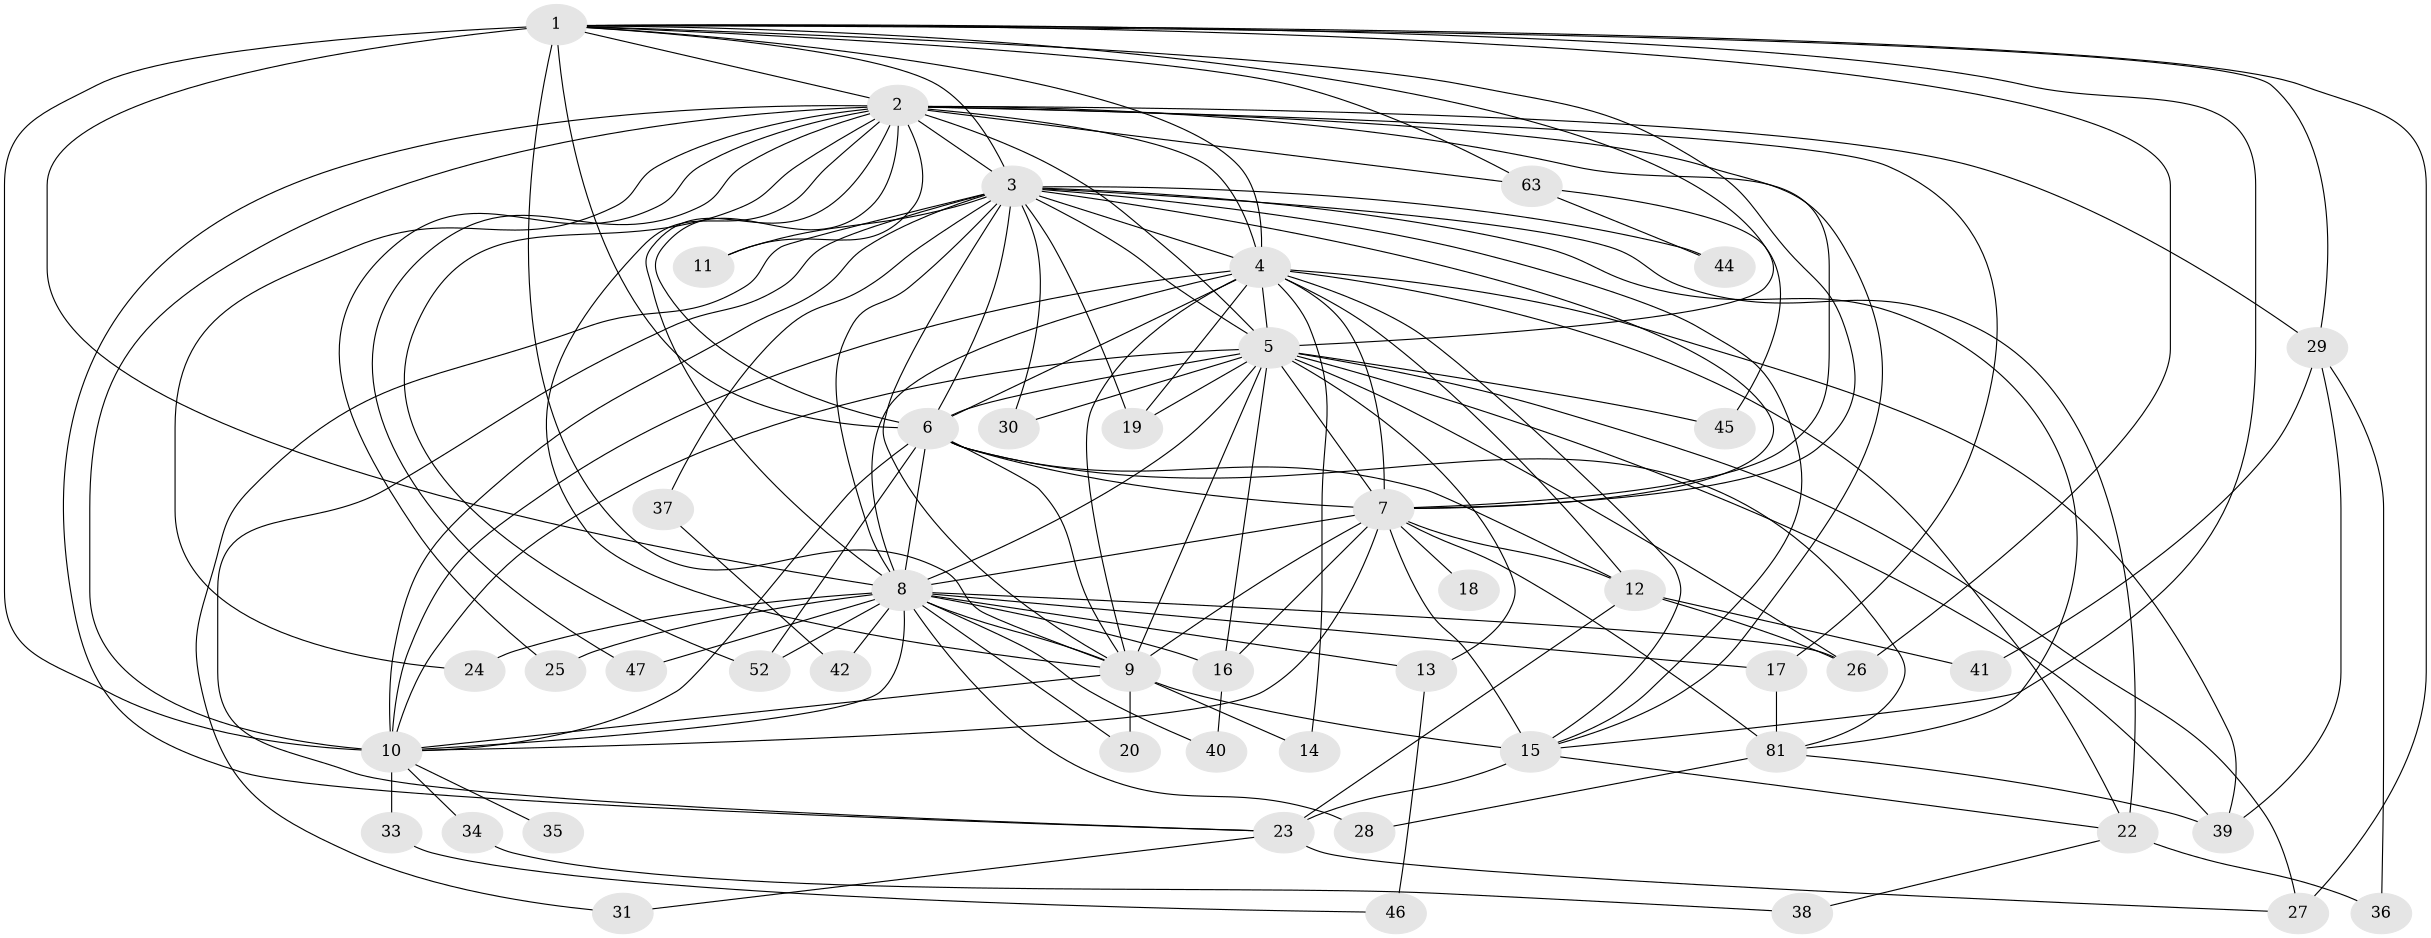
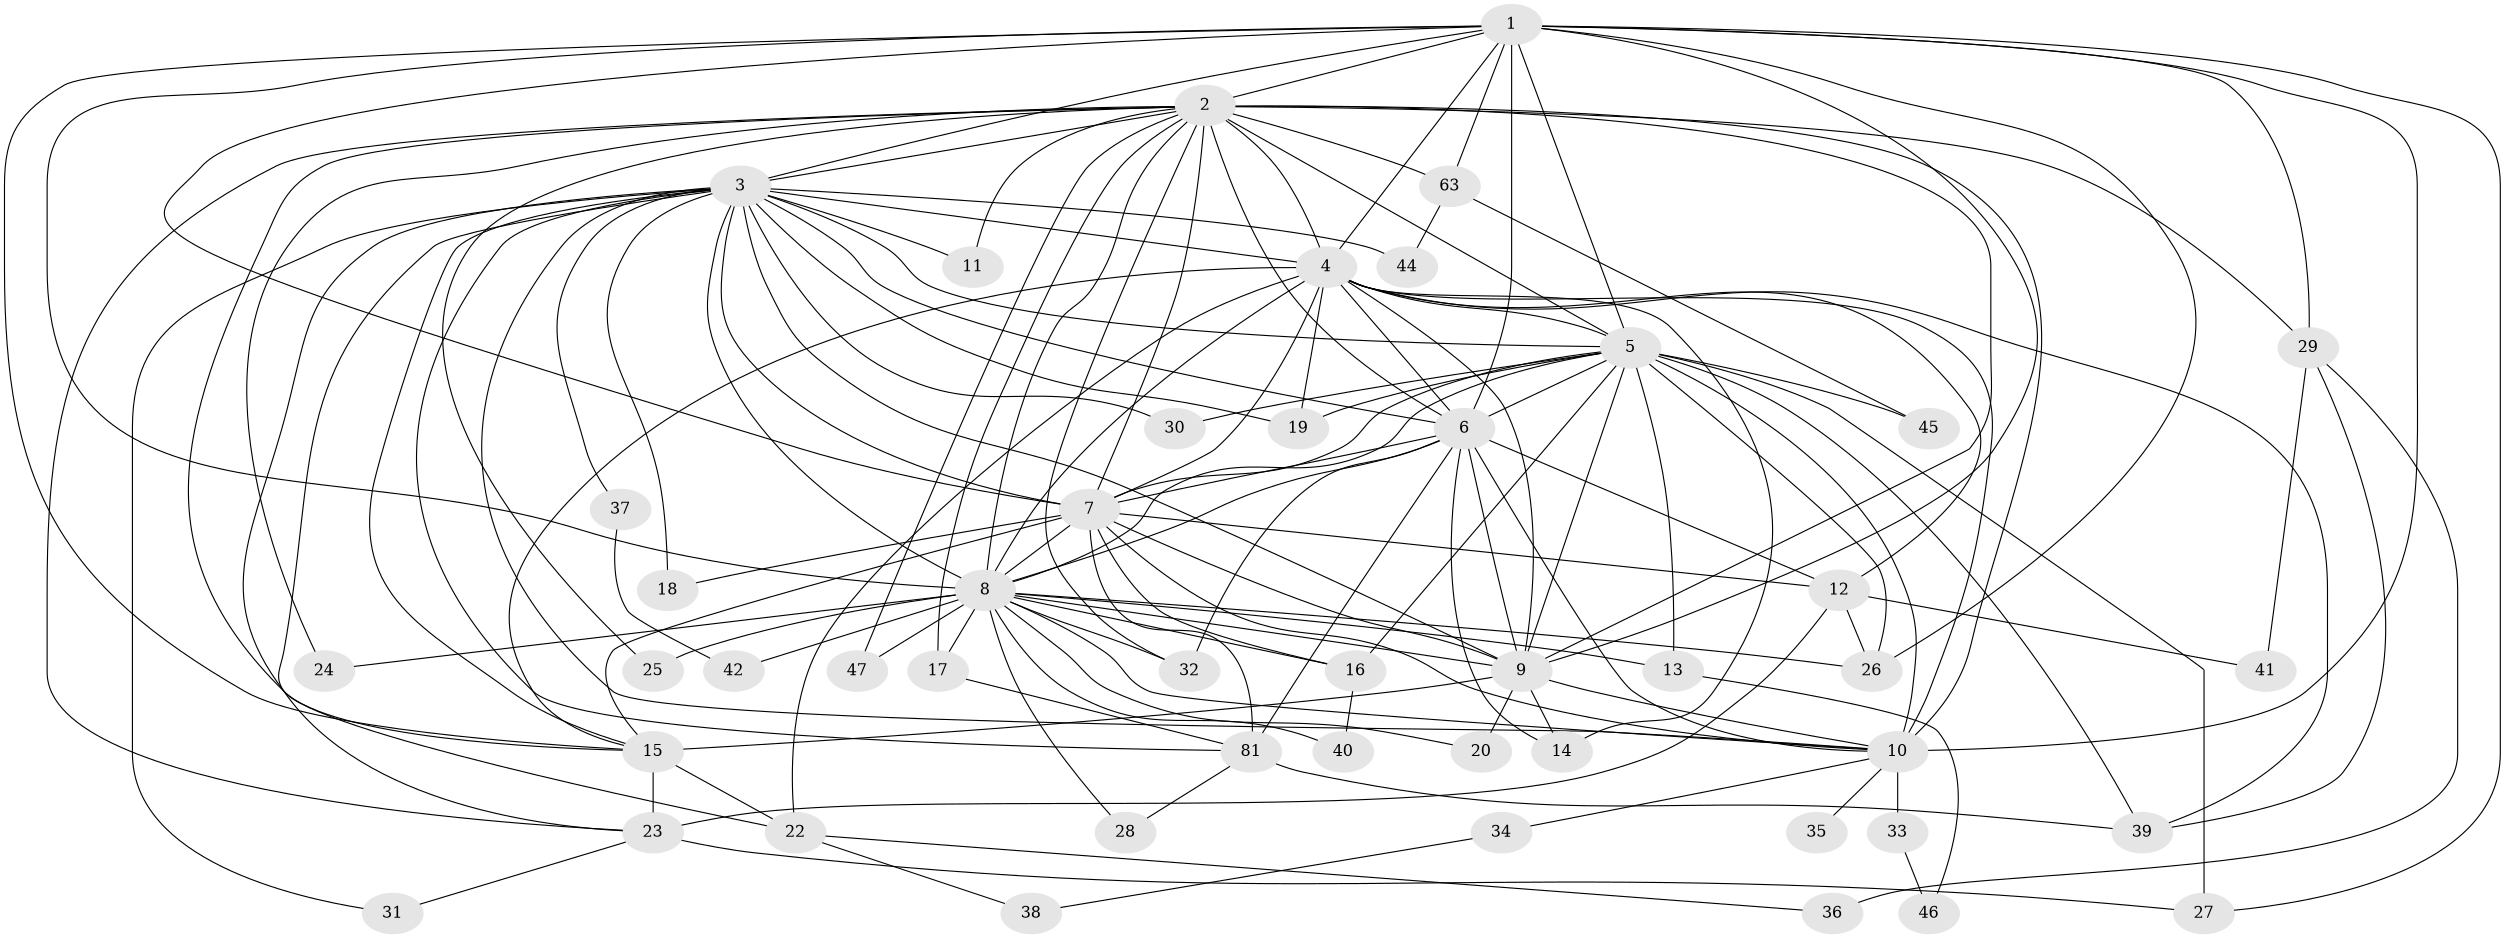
none -> (616, 359)
none -> (1456, 609)
(760, 671) -> (1190, 671)
